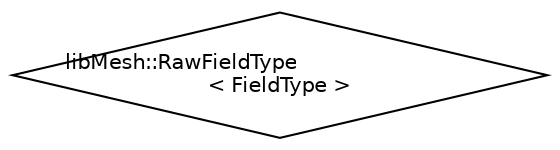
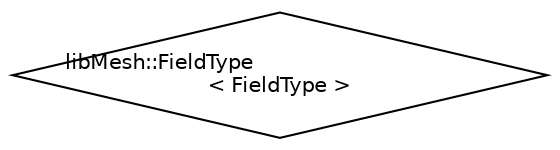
(280, 75) -> (280, 75)
